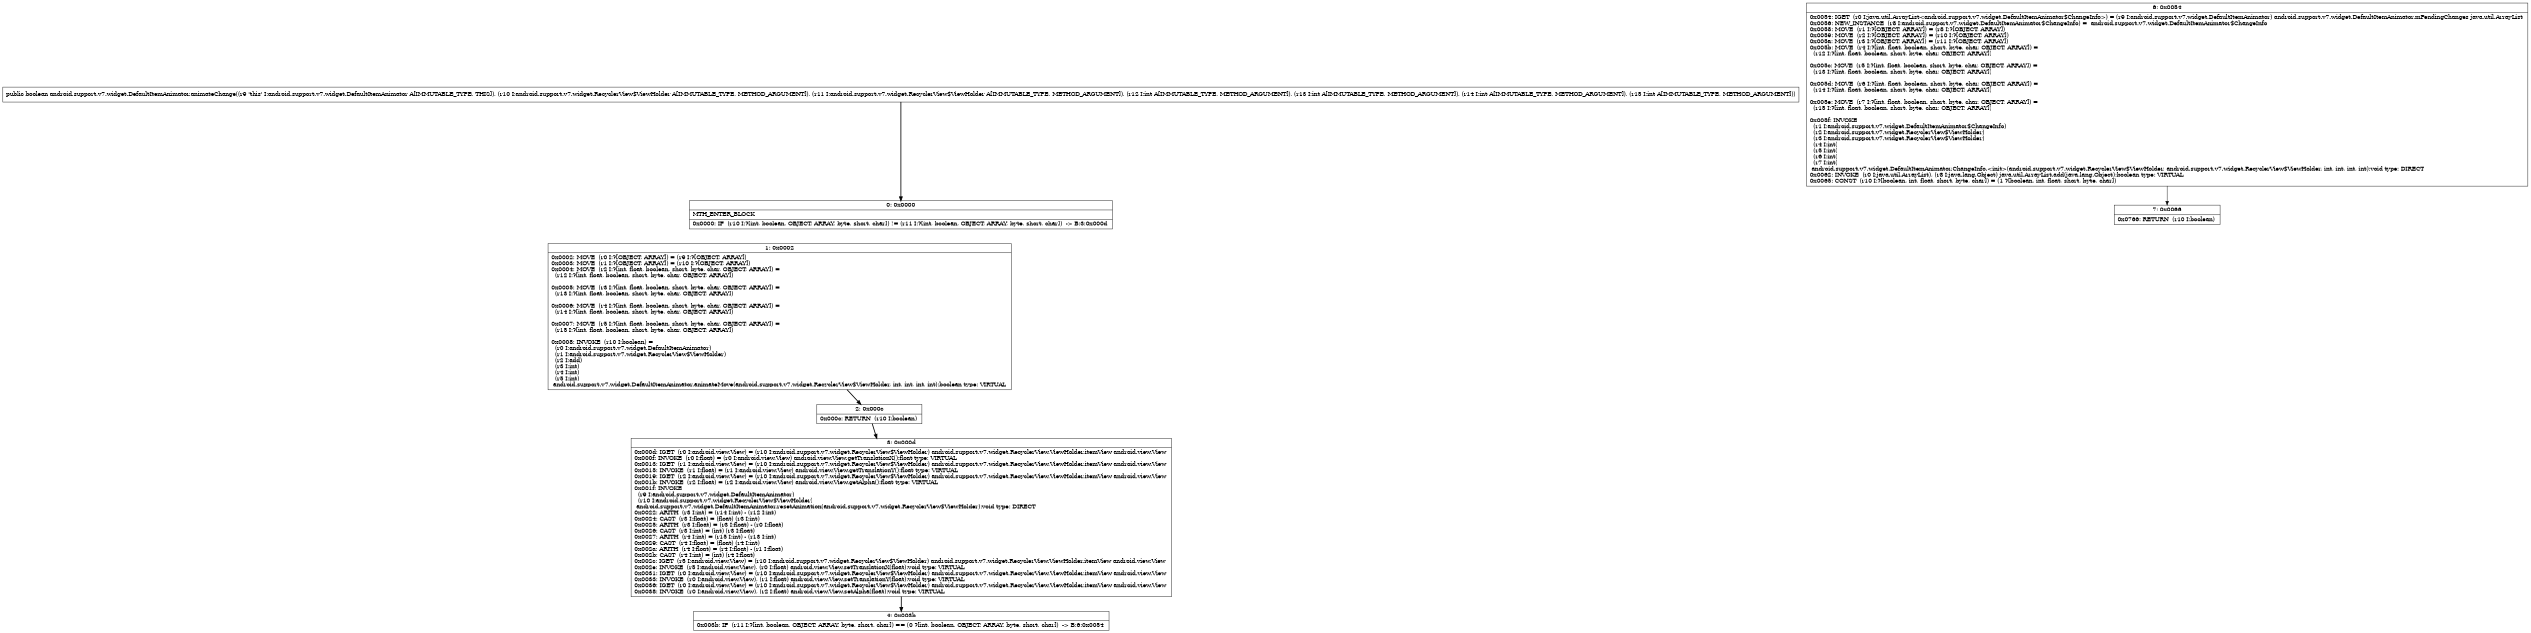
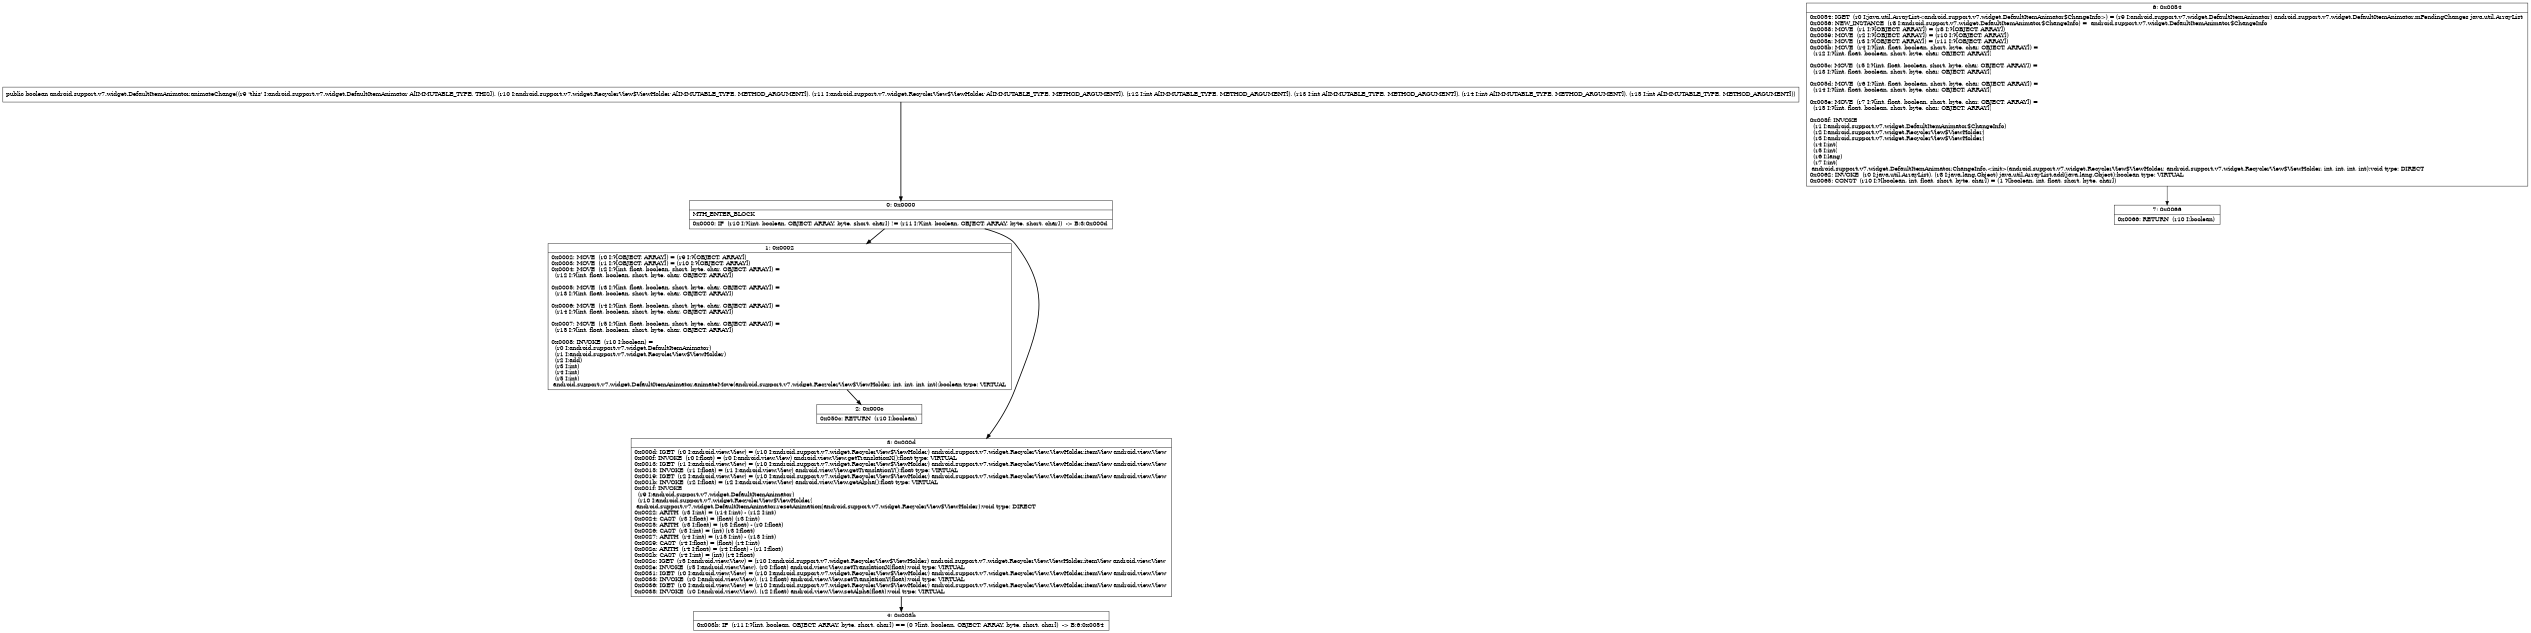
(1824, 157) -> (1826, 157)
(2167, 219) -> (2167, 219)
none -> (877, 235)
(869, 419) -> (869, 419)
(874, 429) -> (1037, 325)
